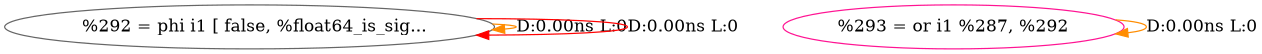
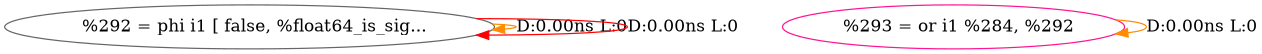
(954, 27) -> (954, 27)
